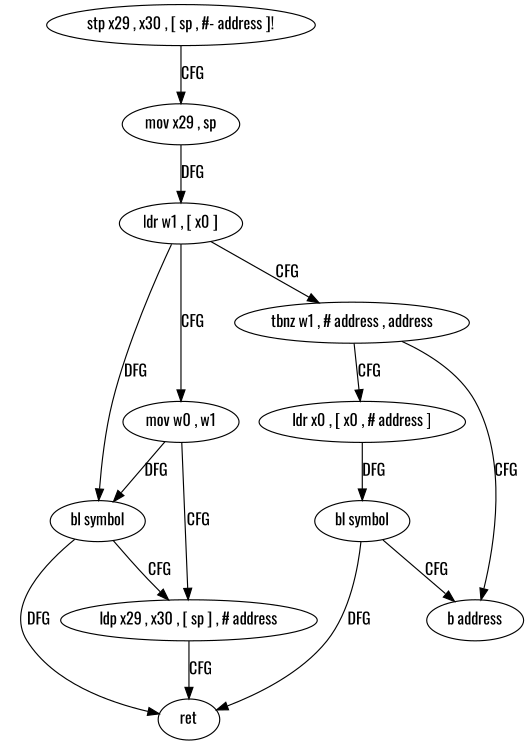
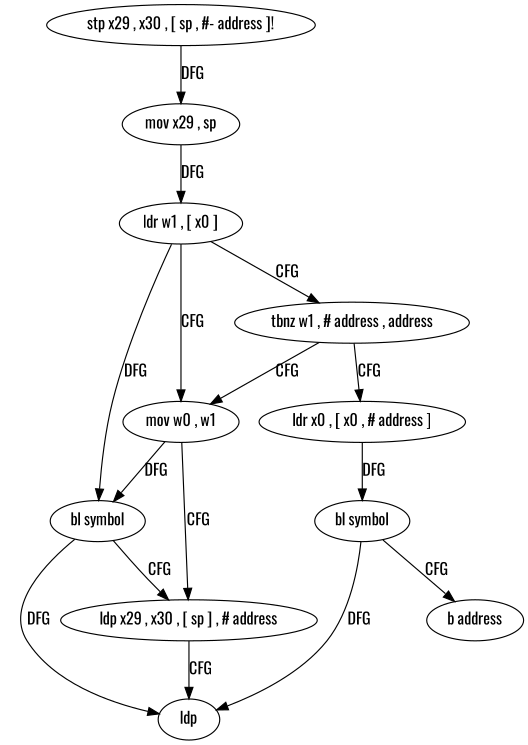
(193, 75) -> (193, 75)
(491, 446) -> (270, 370)
(189, 720) -> (189, 720)
